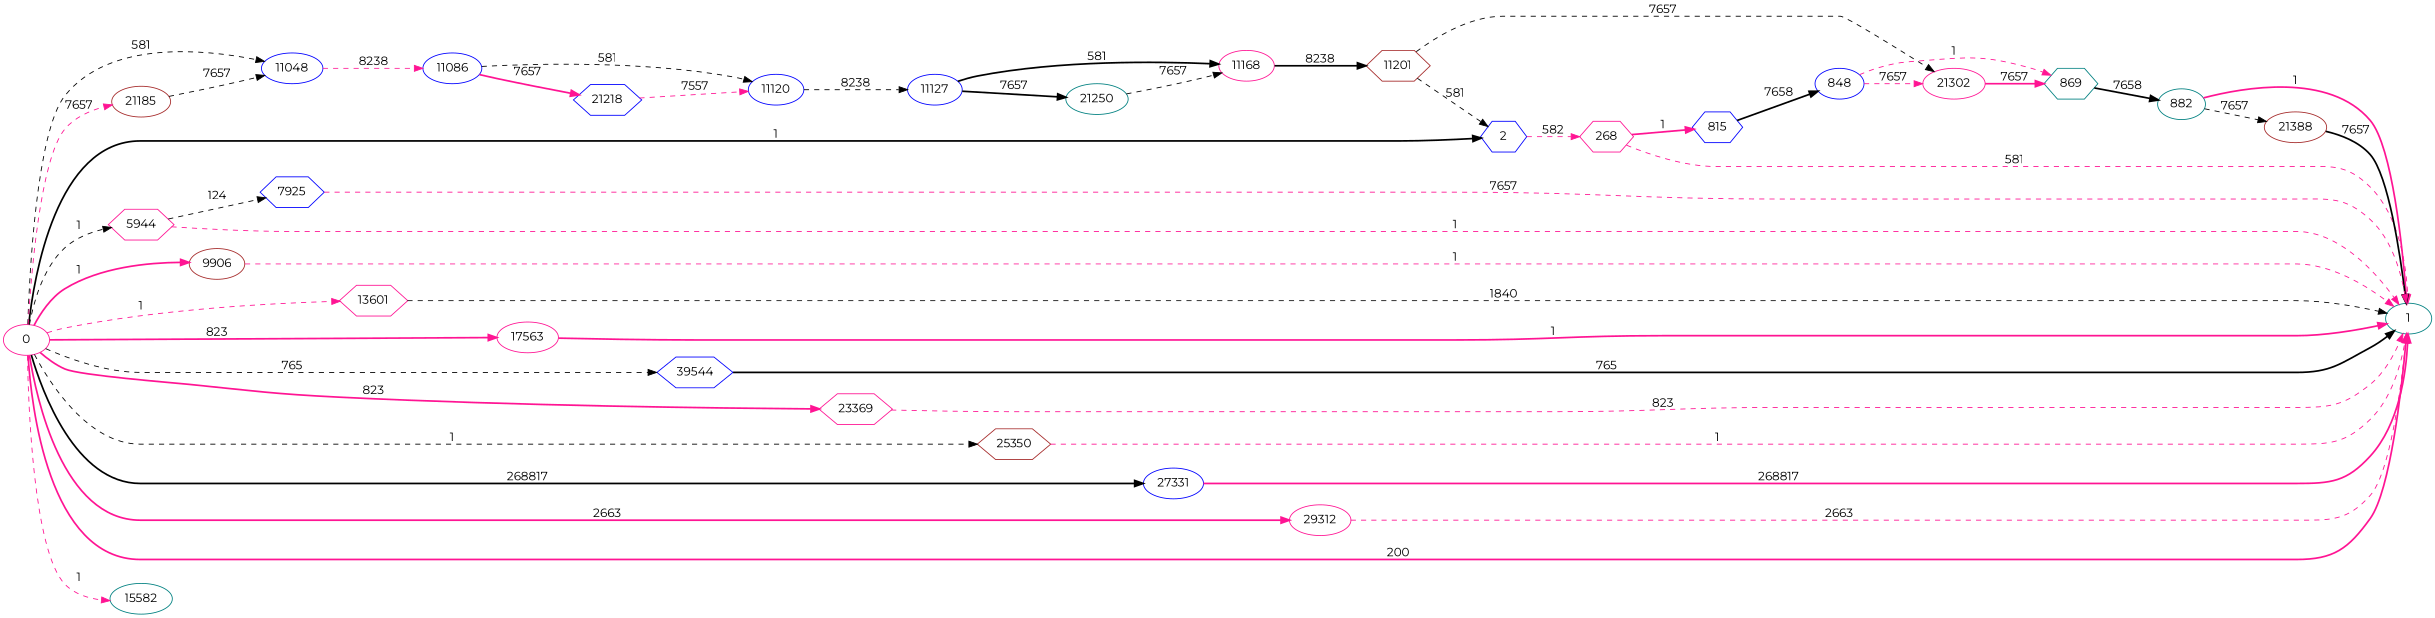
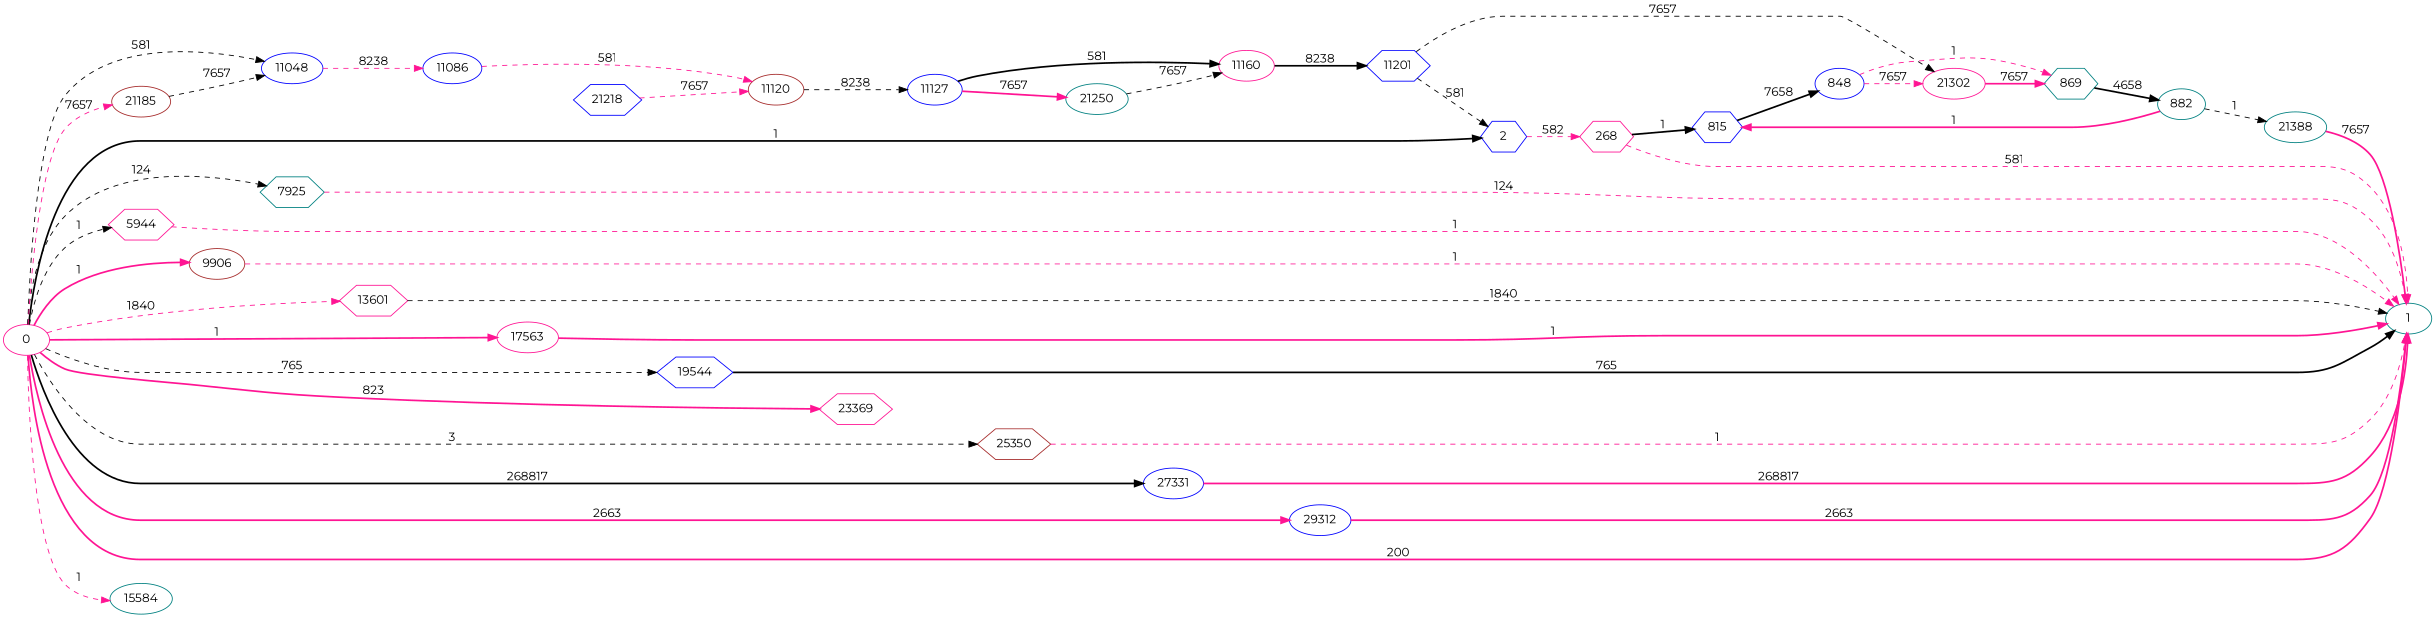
(613, 65) -> (613, 65)
(1247, 66) -> (1247, 66)
(1398, 66) -> (1398, 66)
(525, 84) -> none
(2128, 86) -> (2128, 86)
(695, 87) -> (695, 87)
(776, 90) -> (776, 90)
(1010, 94) -> (1010, 94)
(2235, 106) -> (2235, 106)
(2371, 122) -> (1956, 127)
(2295, 127) -> (2295, 127)
(1659, 132) -> (1659, 132)
(1504, 187) -> (1504, 187)
(292, 192) -> (292, 192)
(2388, 198) -> (2388, 198)
(213, 209) -> (101, 192)
(141, 306) -> (141, 306)
(217, 333) -> (217, 333)
(695, 372) -> (695, 372)
(1660, 410) -> none
(452, 438) -> (452, 438)
(1320, 520) -> (1320, 520)
(1943, 520) -> (1943, 520)
(141, 599) -> (141, 599)
